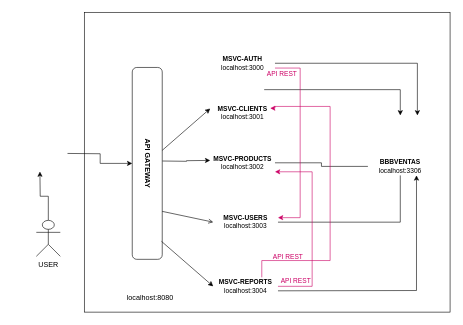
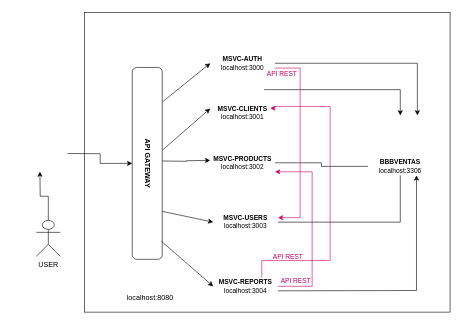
none -> (186, 83)
(209, 221) -> (208, 221)
